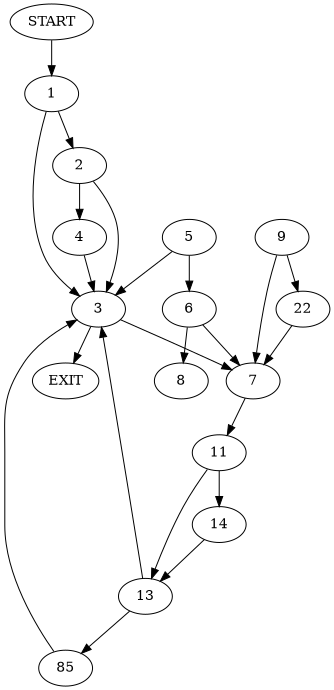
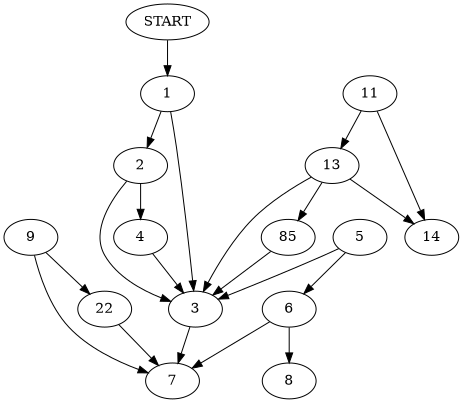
(66, 381) -> none
(238, 412) -> none
(186, 557) -> (378, 198)
